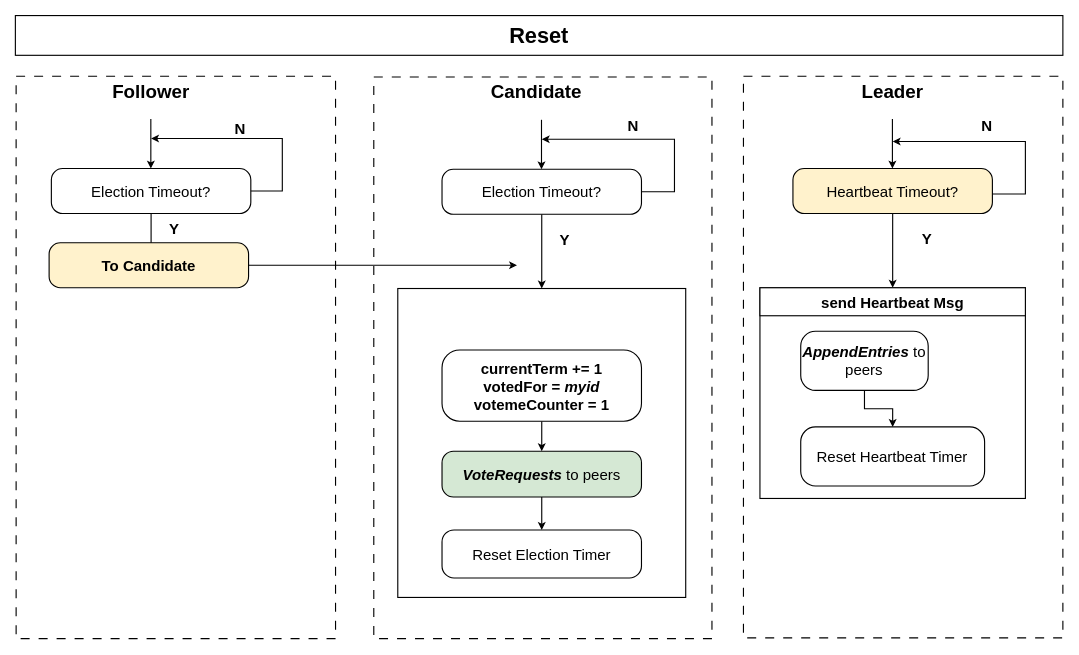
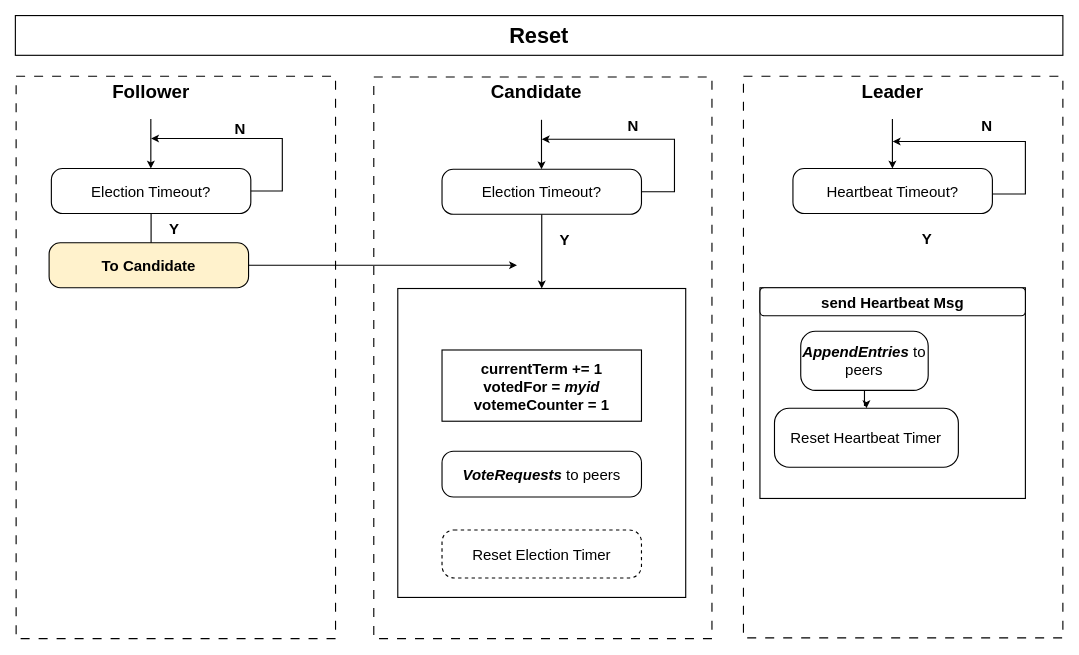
(893, 191) -> (893, 191)
(893, 248) -> none
(893, 302) -> (893, 302)
(542, 386) -> (542, 386)
(542, 433) -> none
(893, 456) -> (867, 438)
(542, 474) -> (542, 474)
(542, 510) -> none
(542, 554) -> (542, 554)
